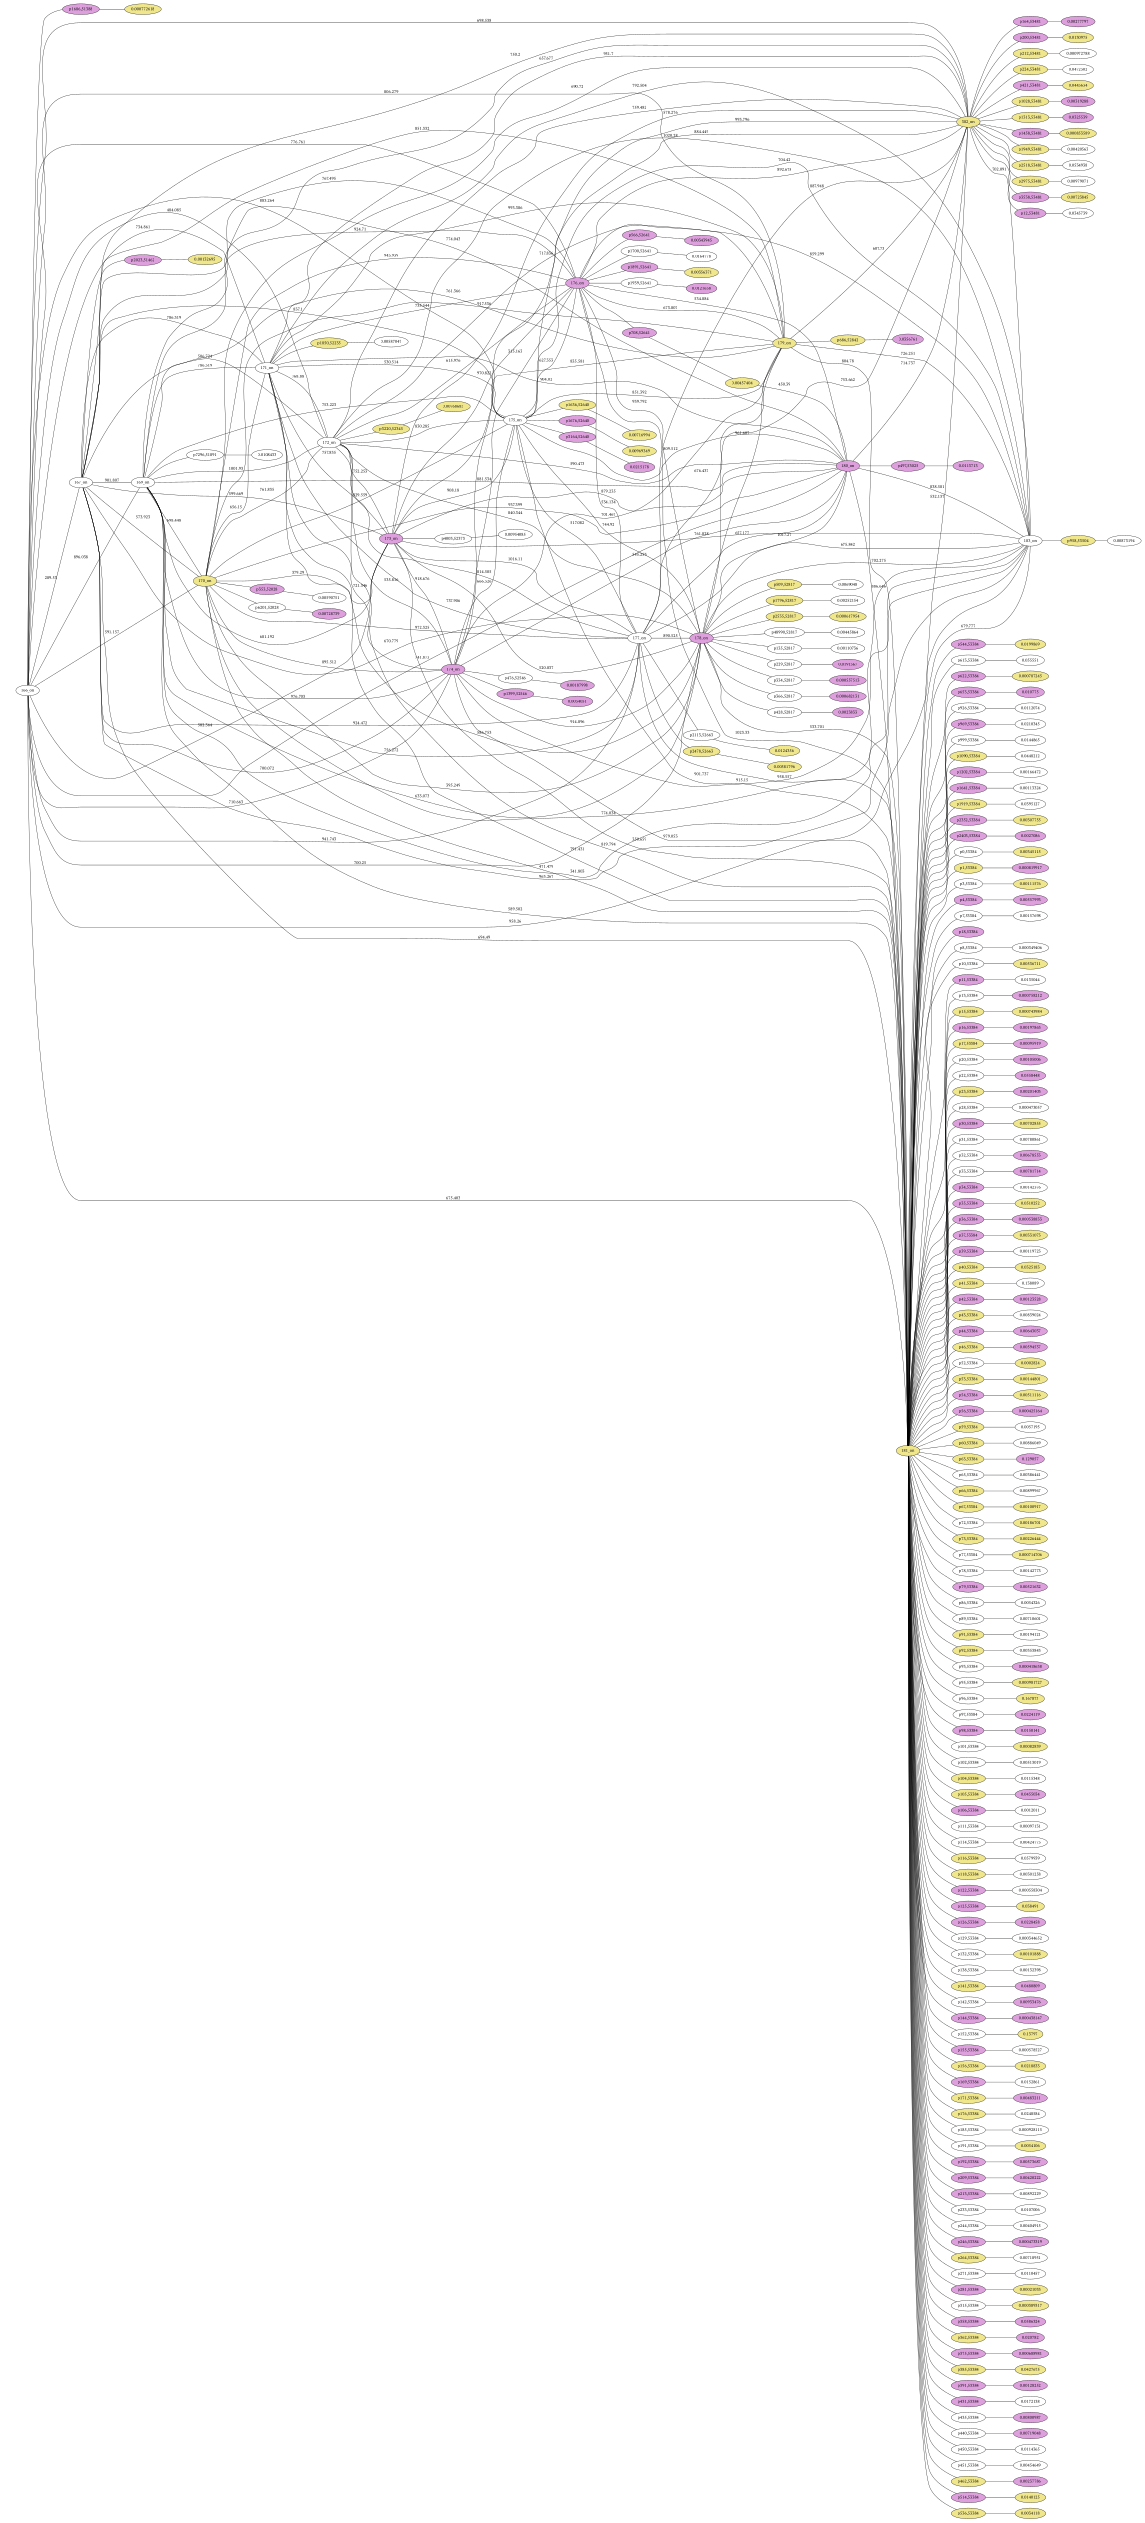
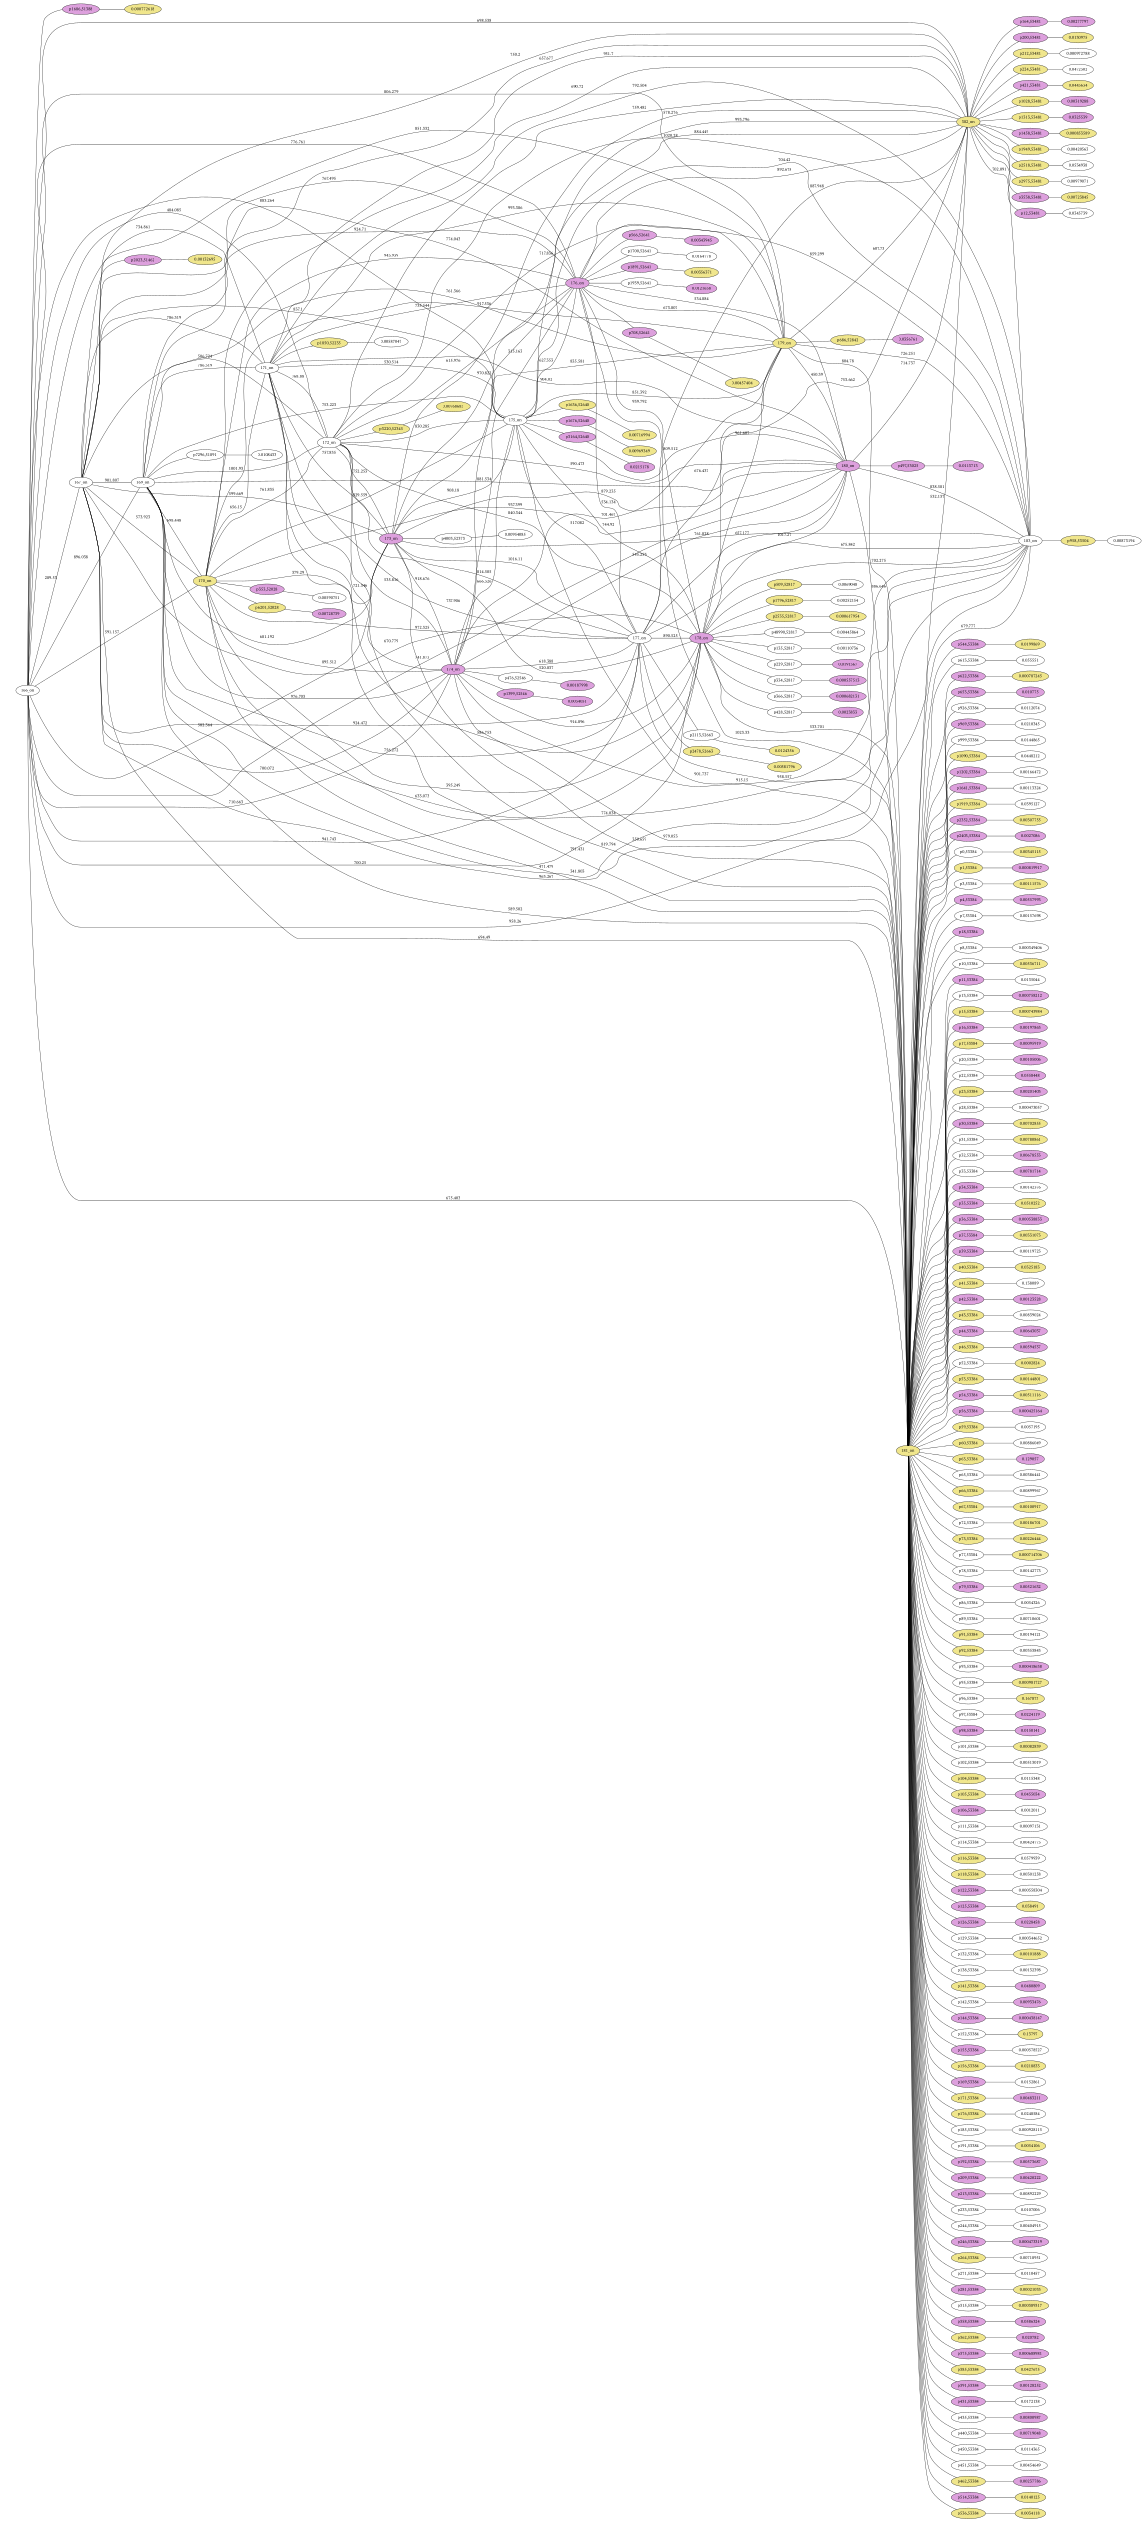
(821, 403) -> (826, 400)
(267, 608) -> (267, 608)
none -> (551, 664)
(1030, 1140) -> (1030, 1140)
